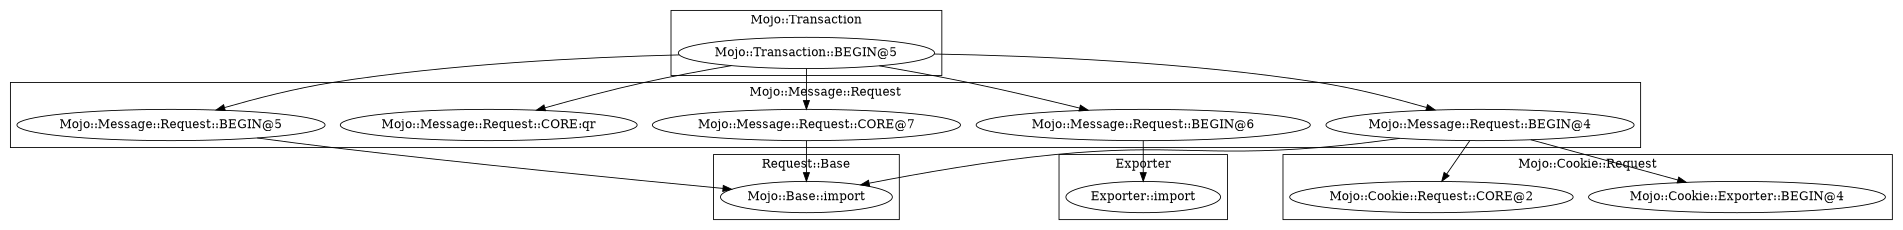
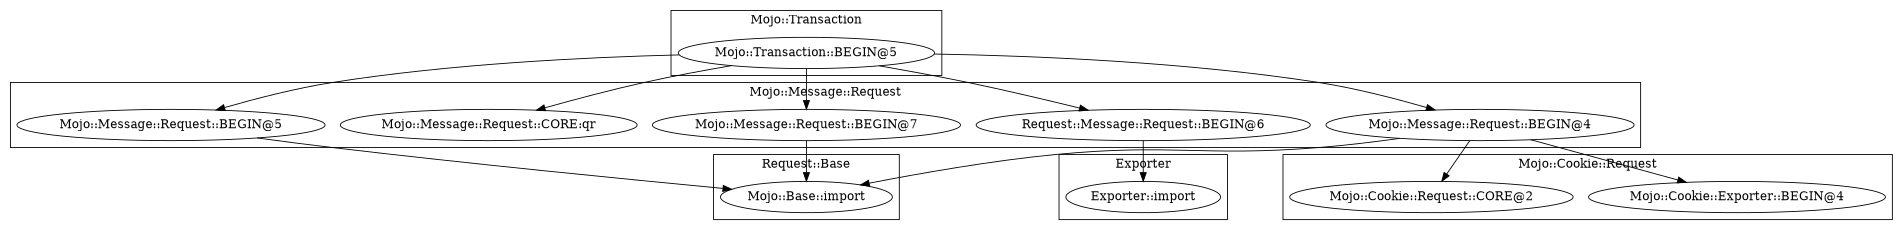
(806, 125) -> (806, 125)
(1143, 125) -> (1143, 125)
